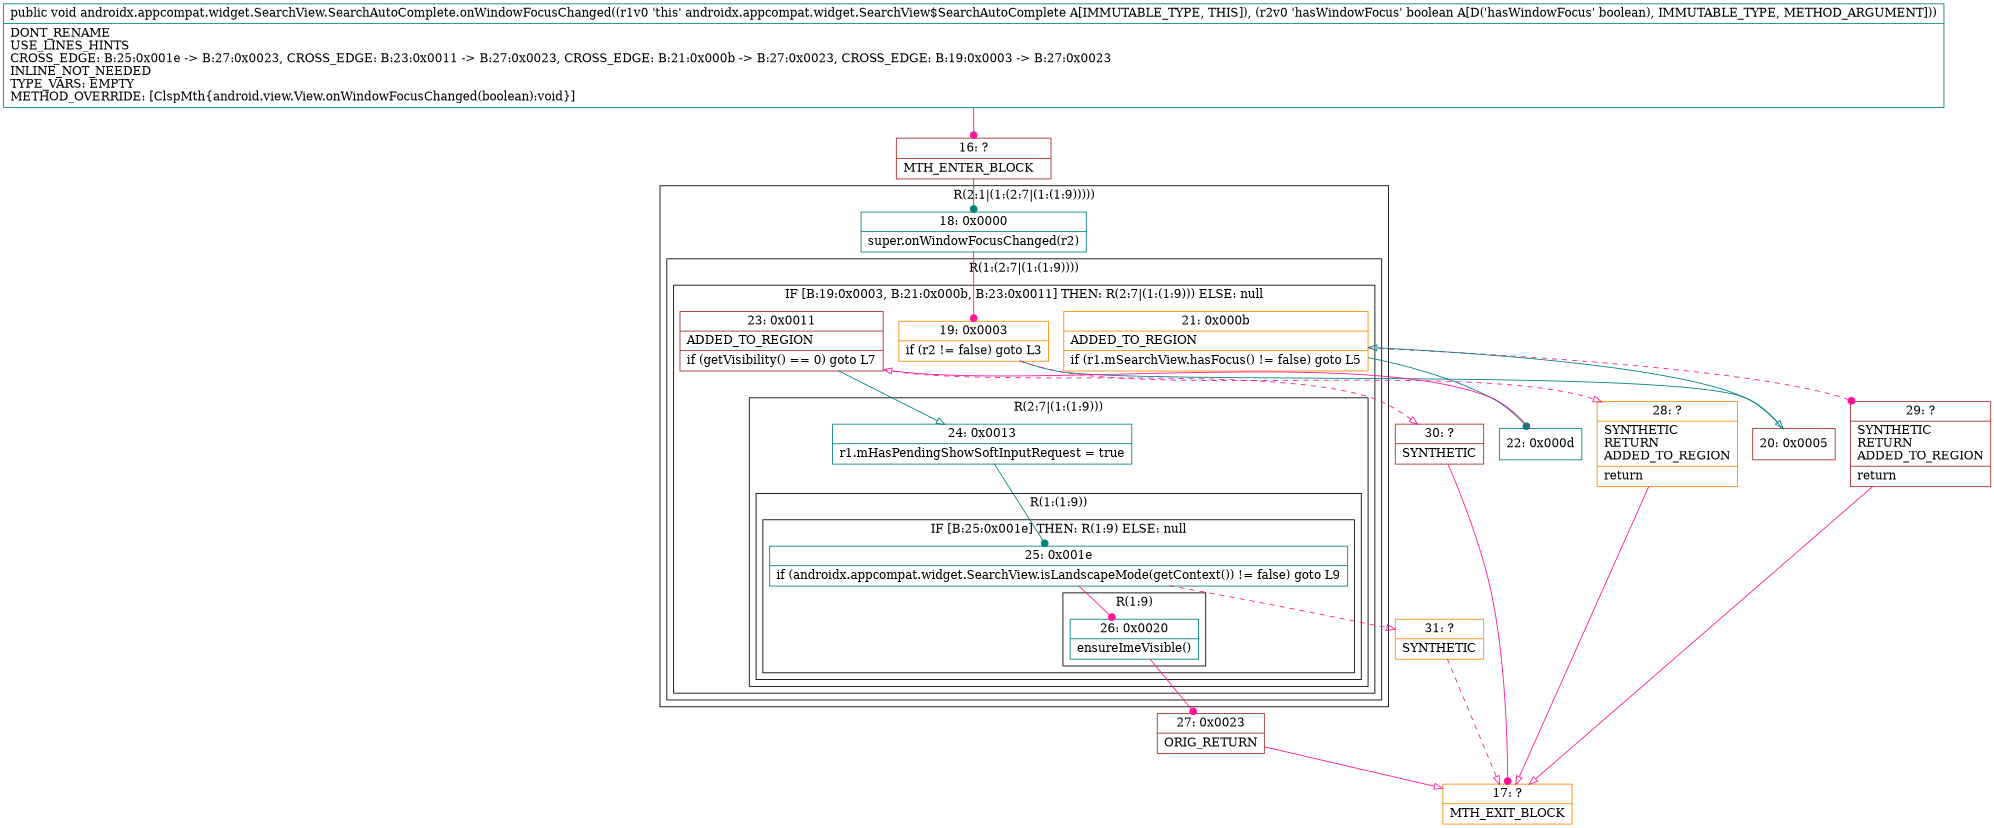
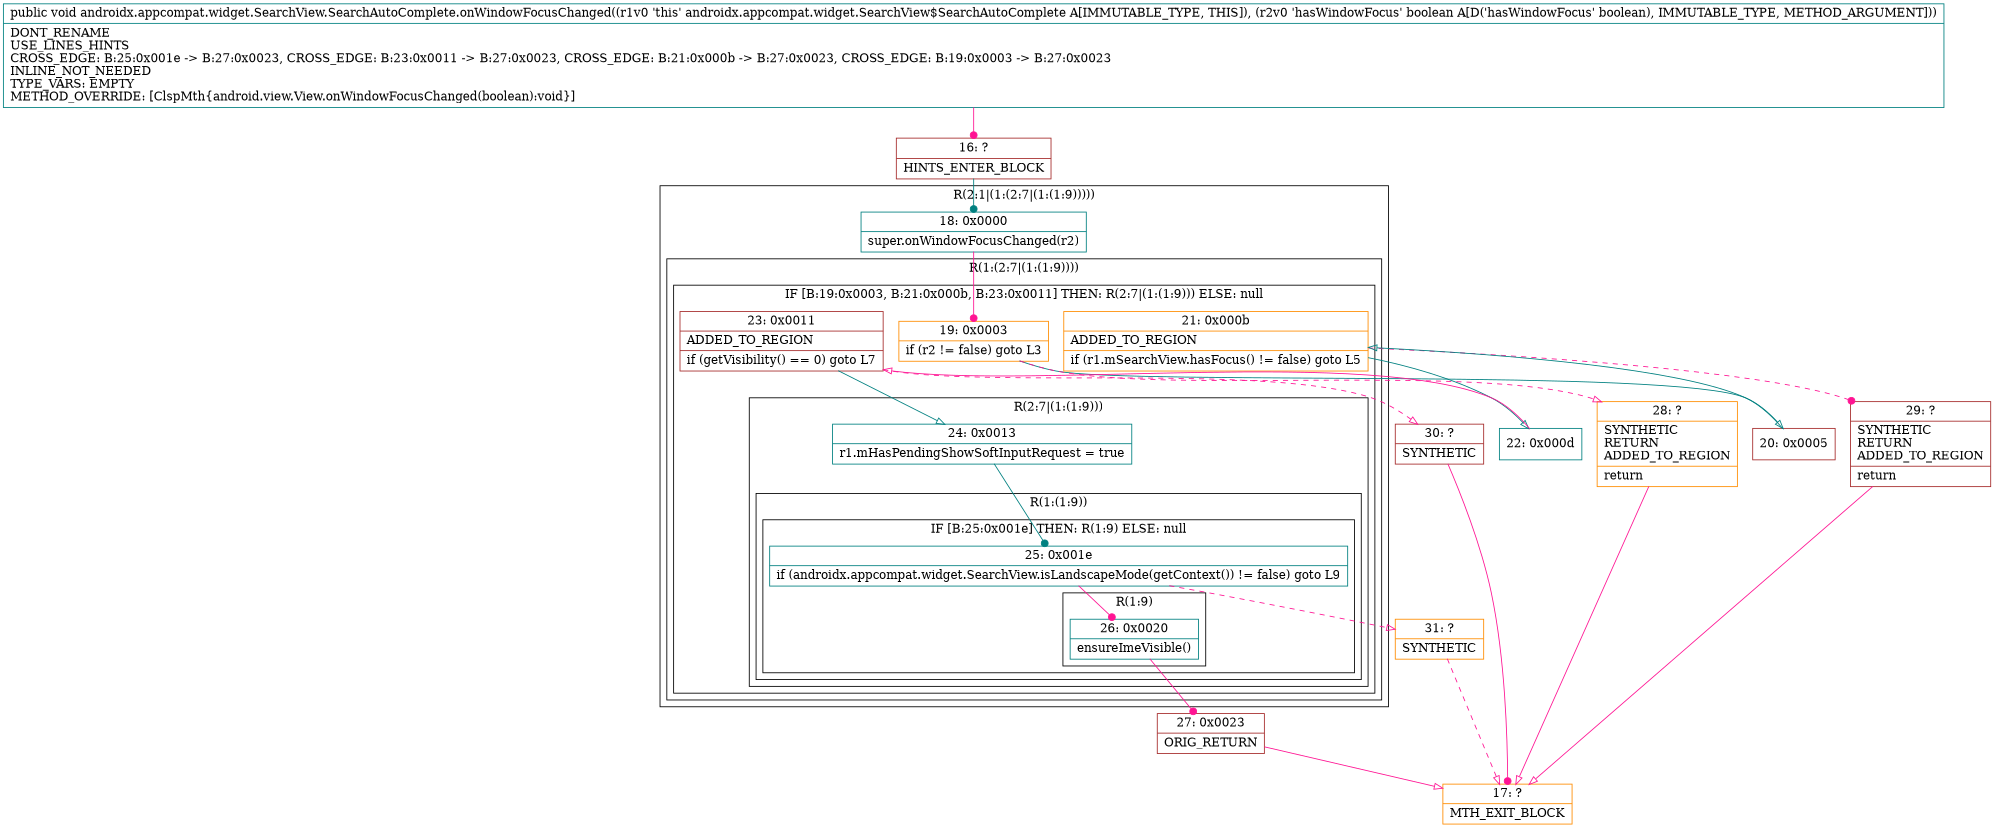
(969, 168) -> (974, 168)
(1430, 373) -> (1430, 373)
